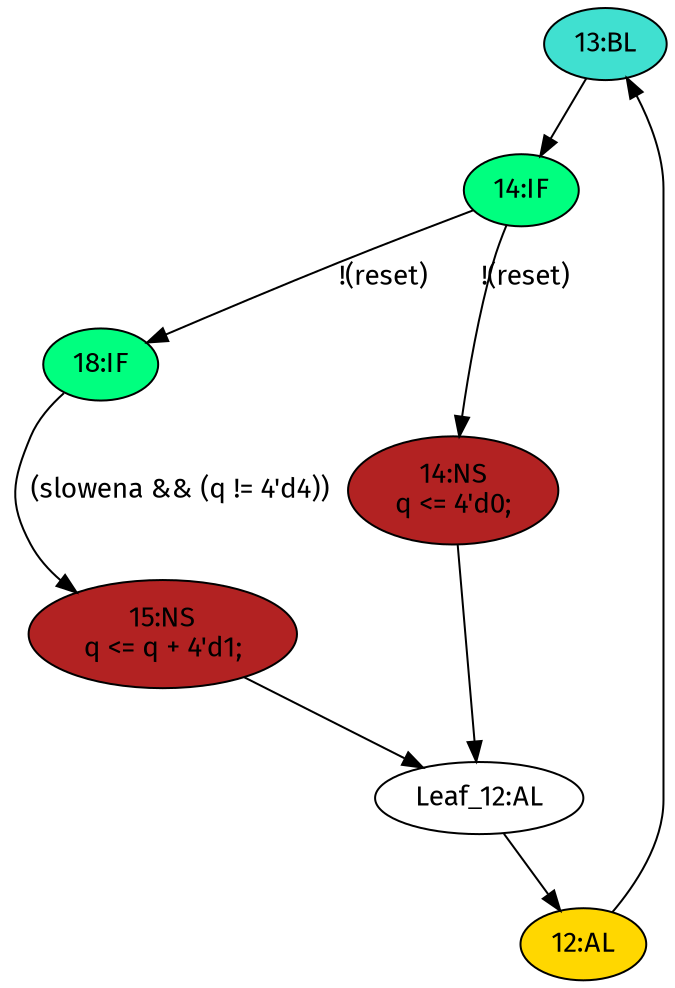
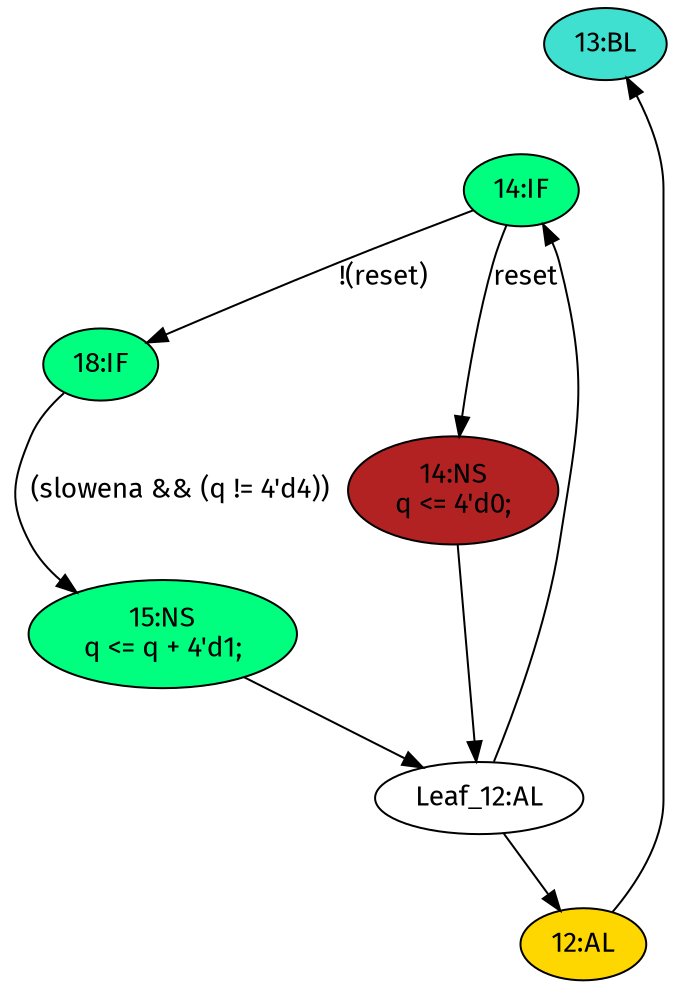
(568, 108) -> (565, 506)
(526, 277) -> (526, 277)
(163, 634) -> (163, 634)
